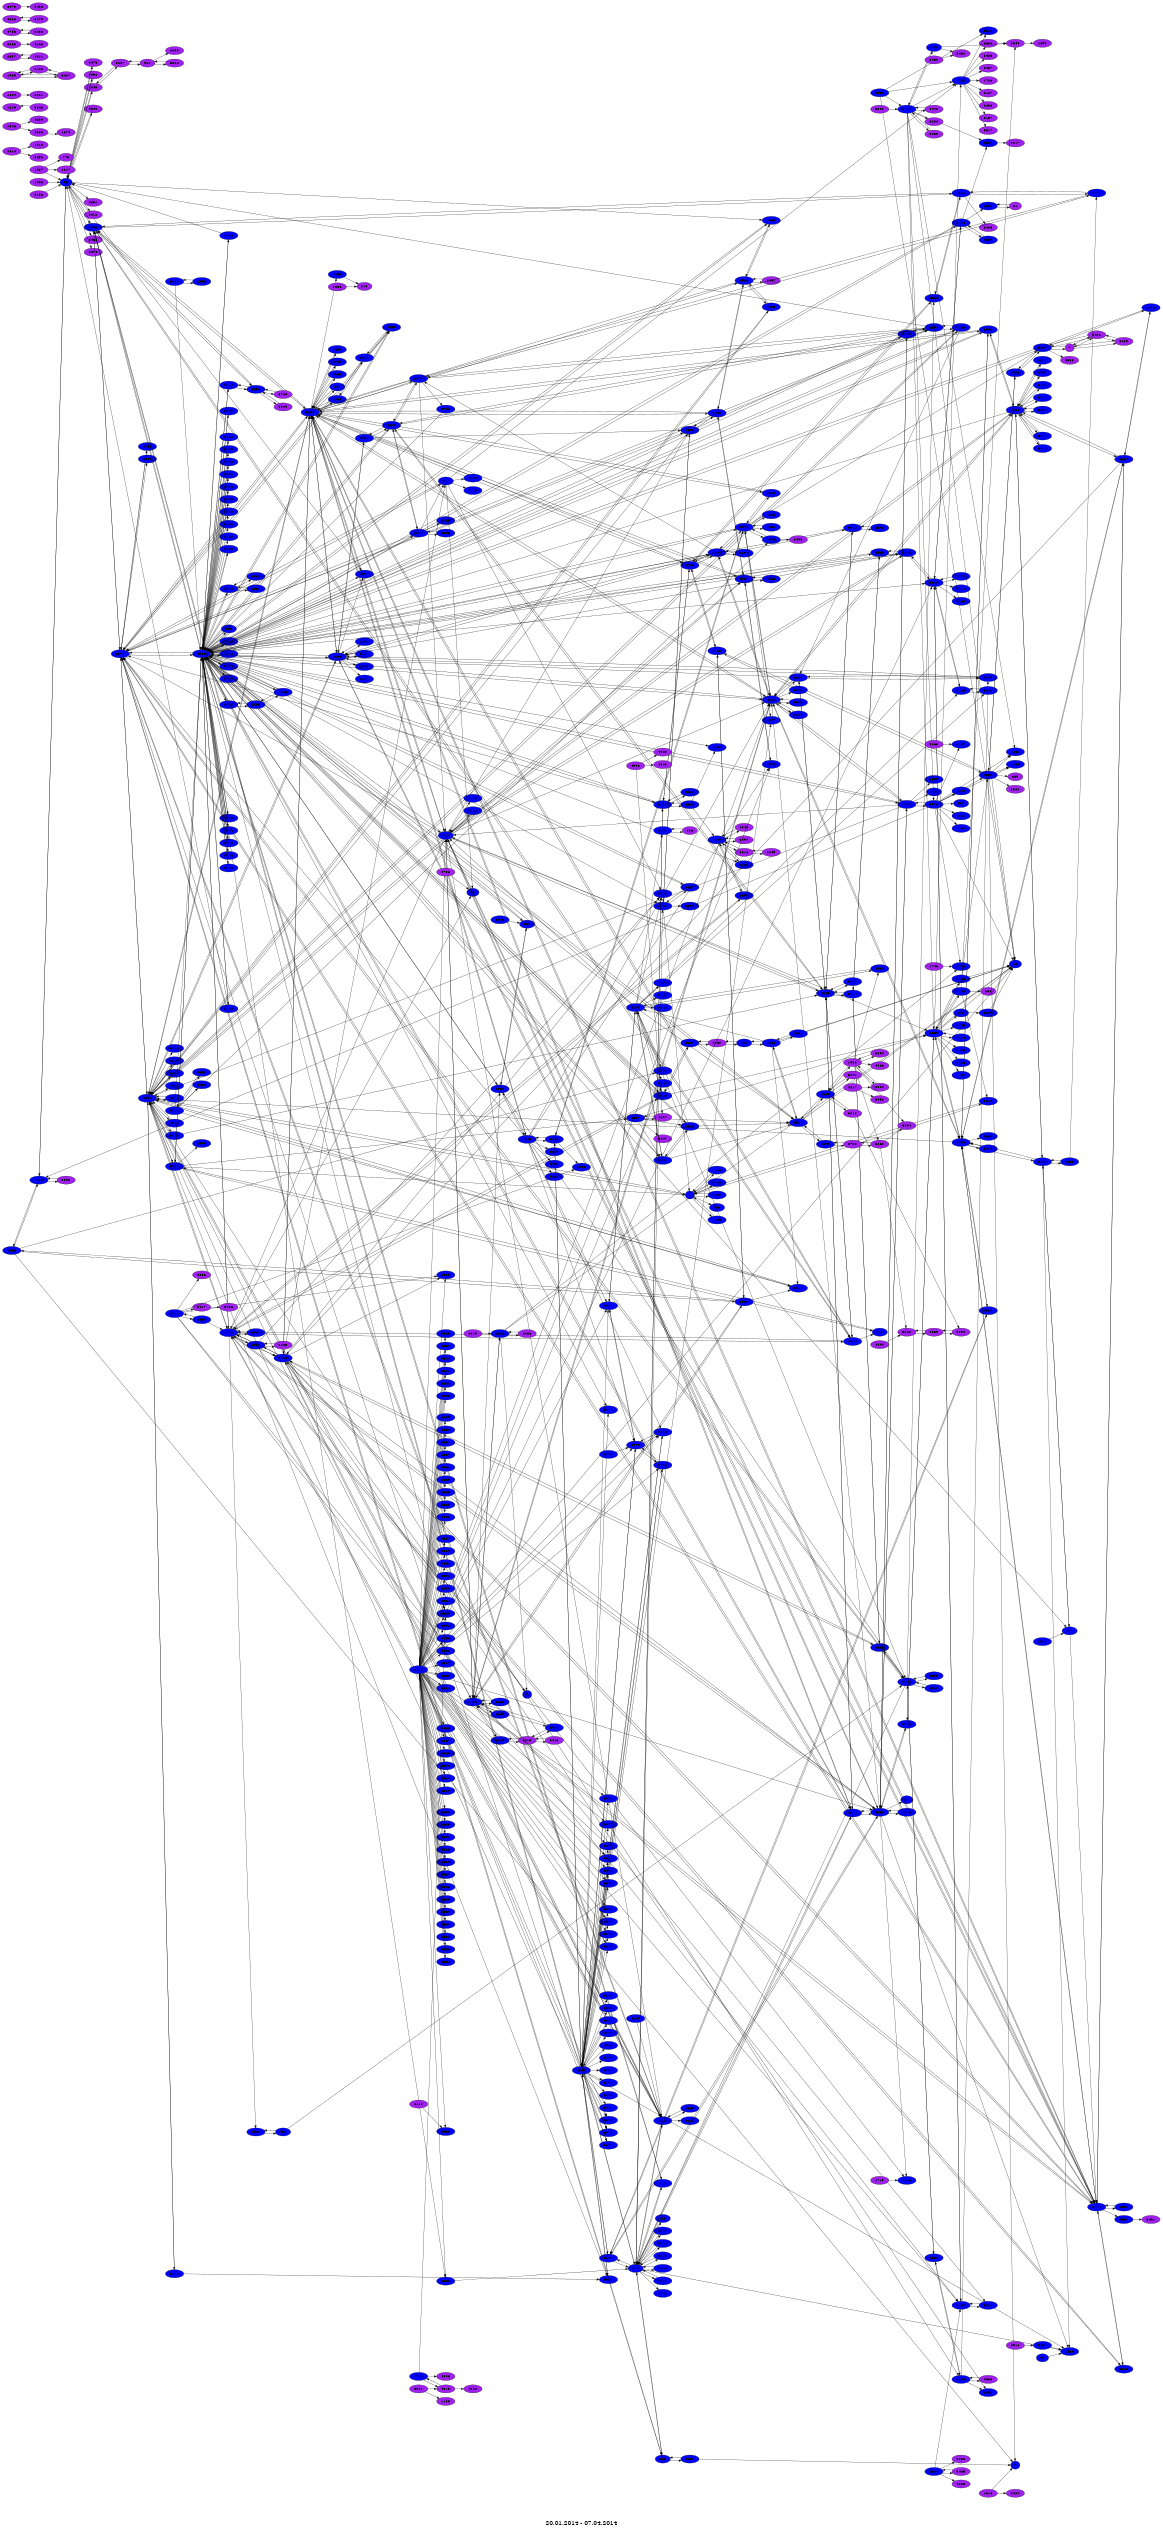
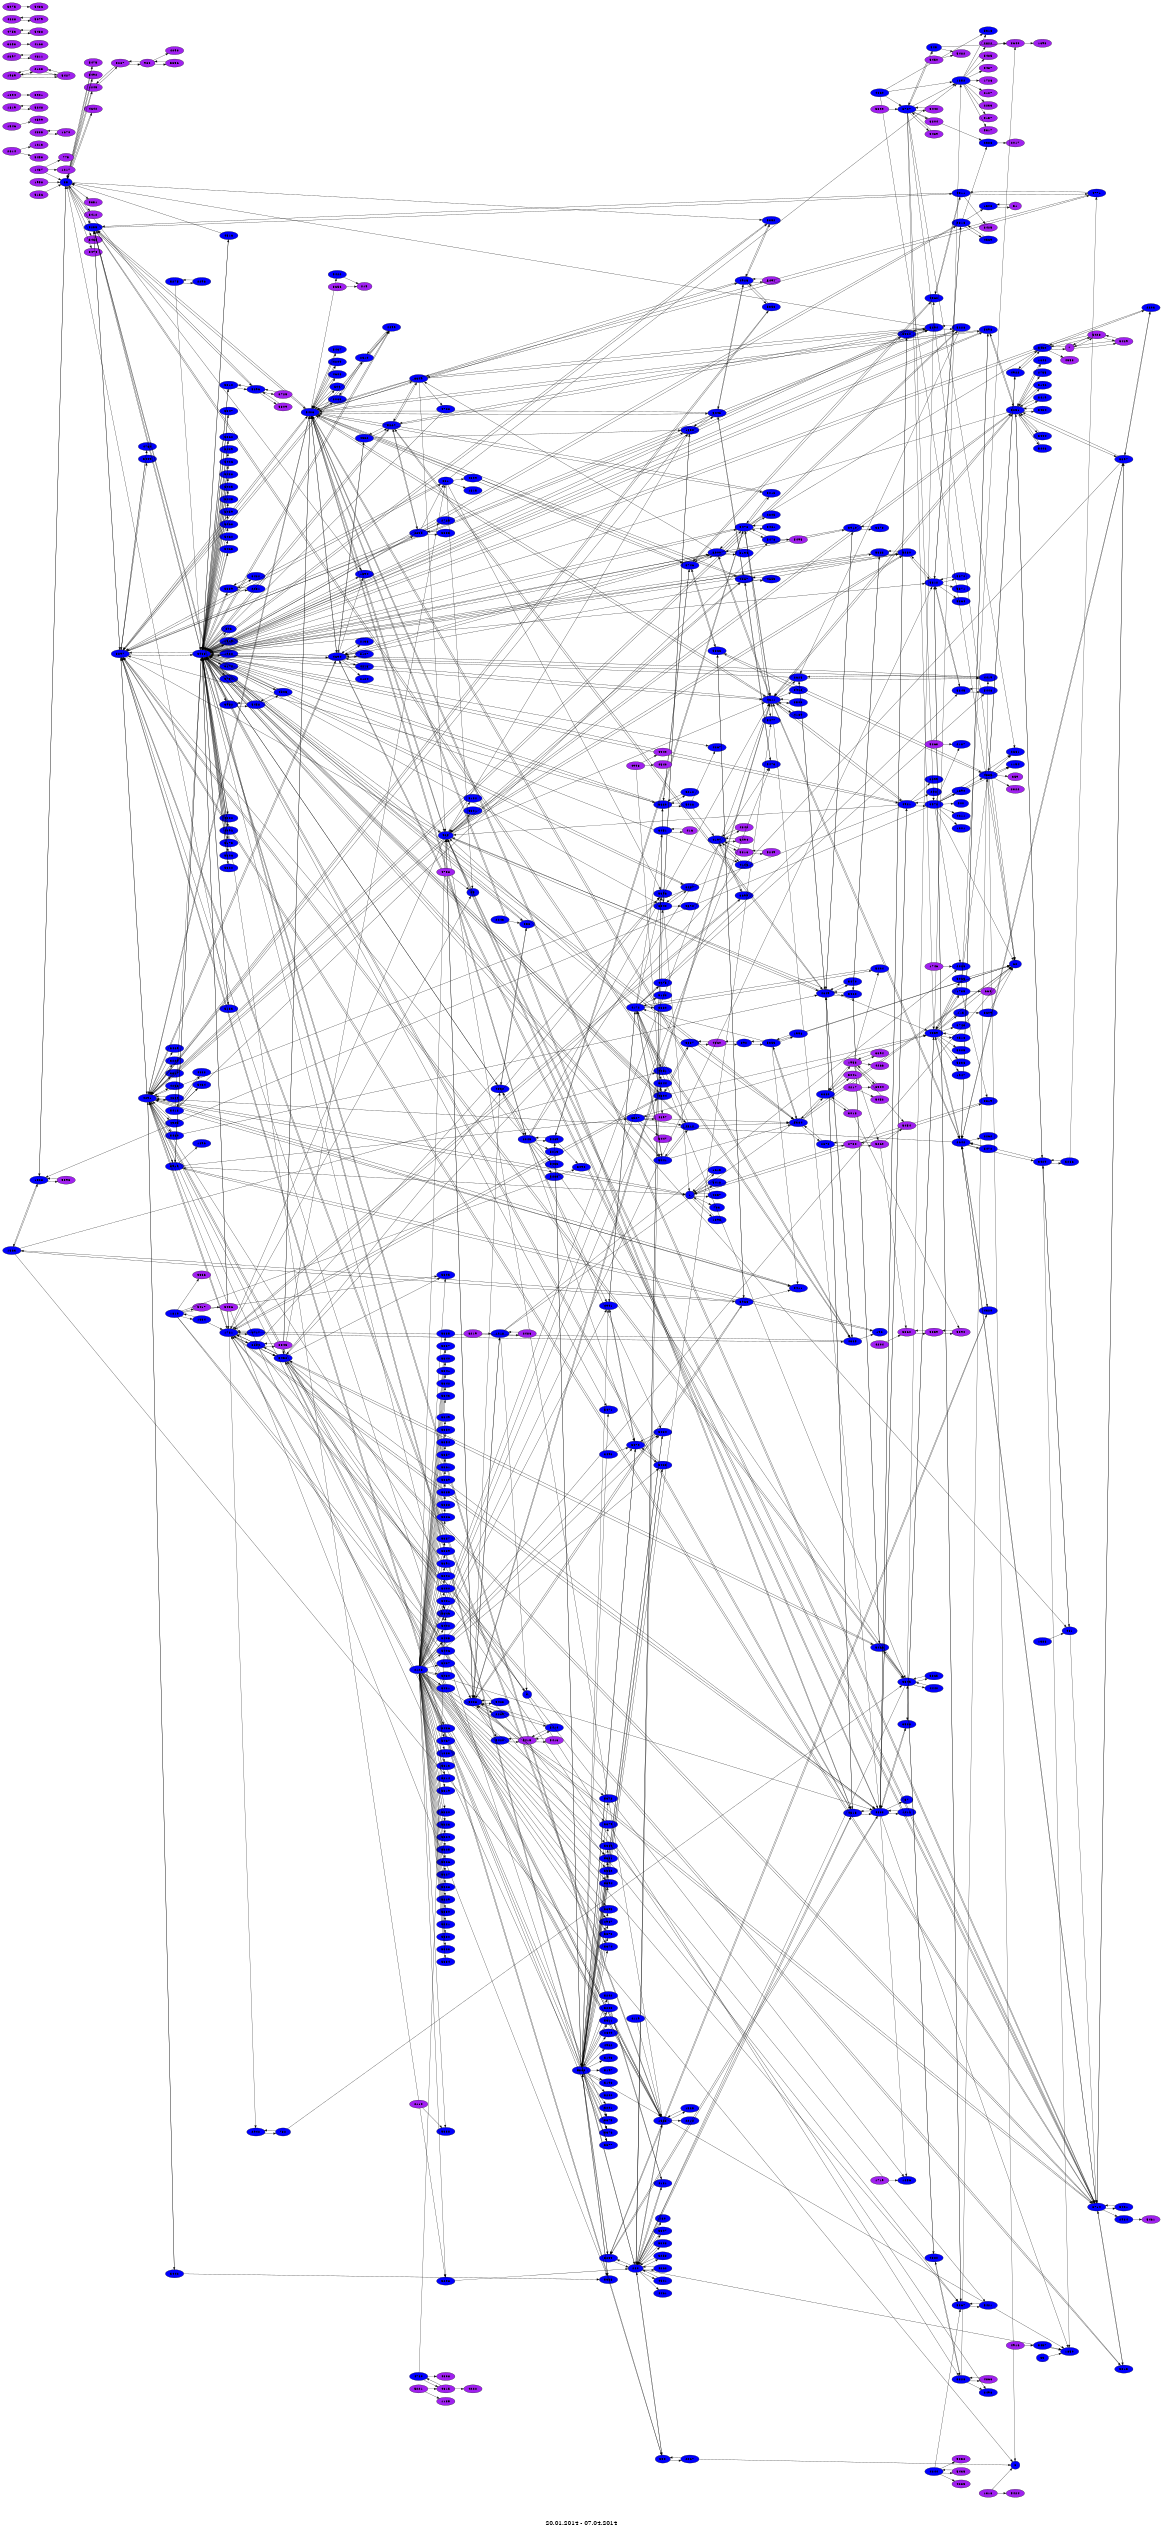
none -> (24, 109)
(24, 129) -> (54, 131)
